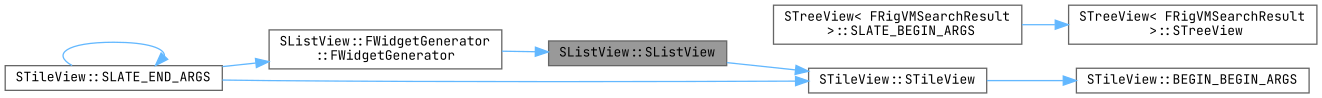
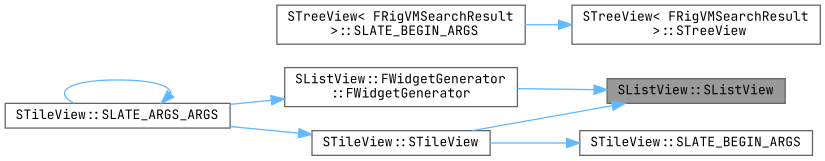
(761, 66) -> (542, 118)
(114, 78) -> (118, 116)
(1193, 81) -> (696, 143)
